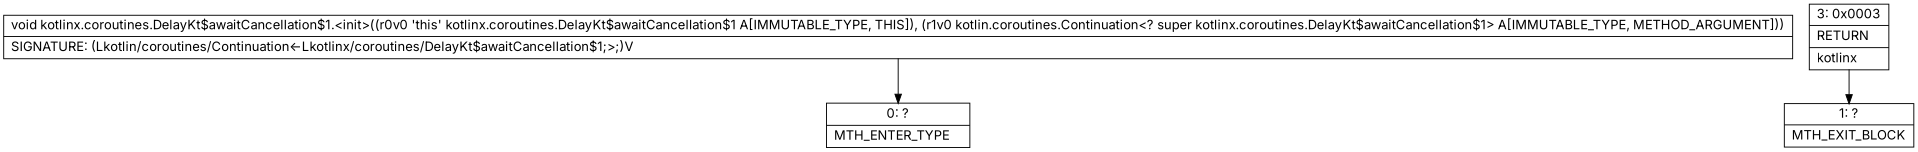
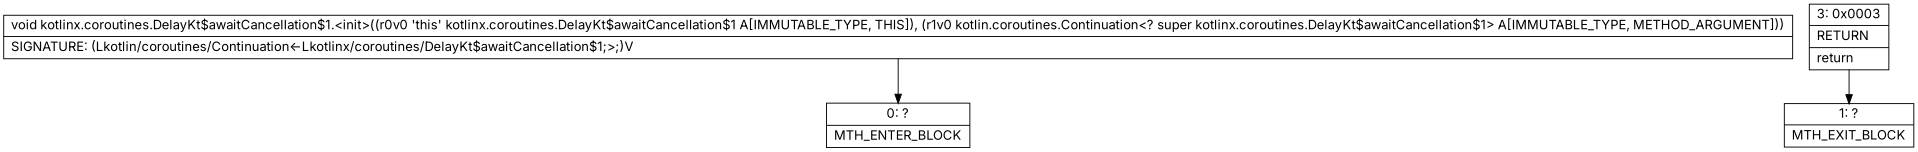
(1837, 58) -> (1835, 58)
(892, 136) -> (898, 136)
